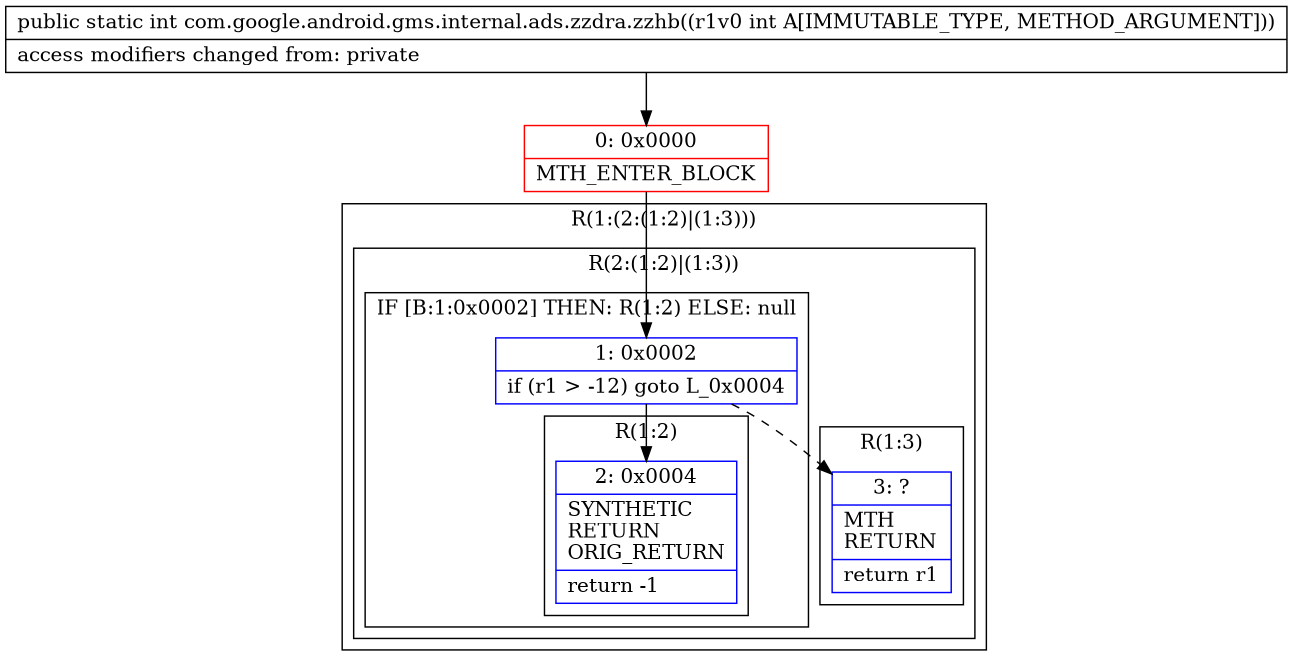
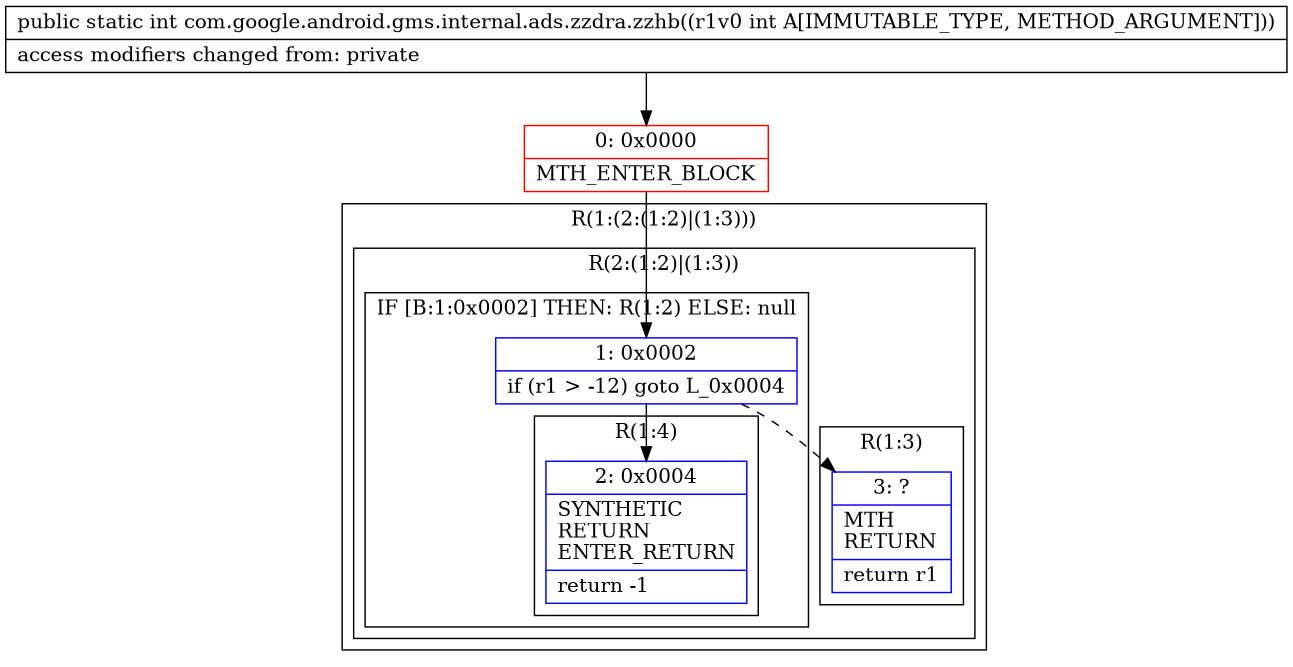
(646, 433) -> (646, 433)
(646, 553) -> (646, 553)
